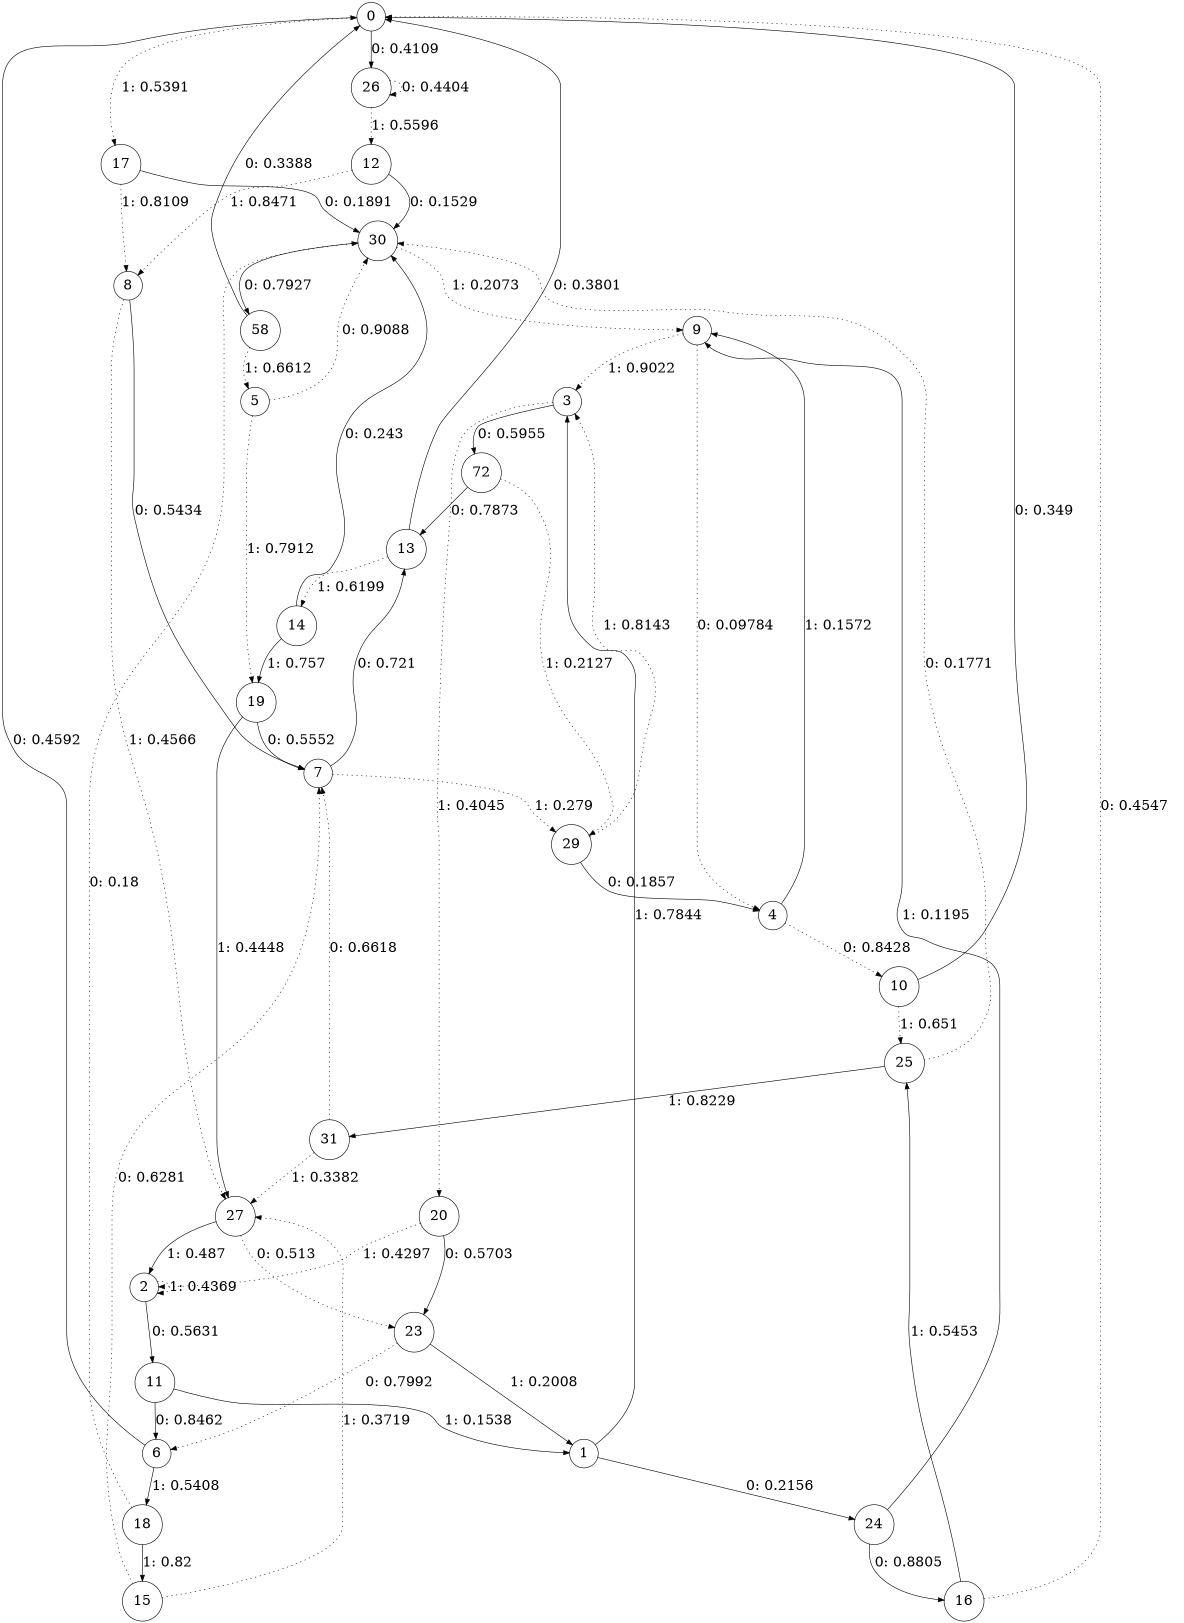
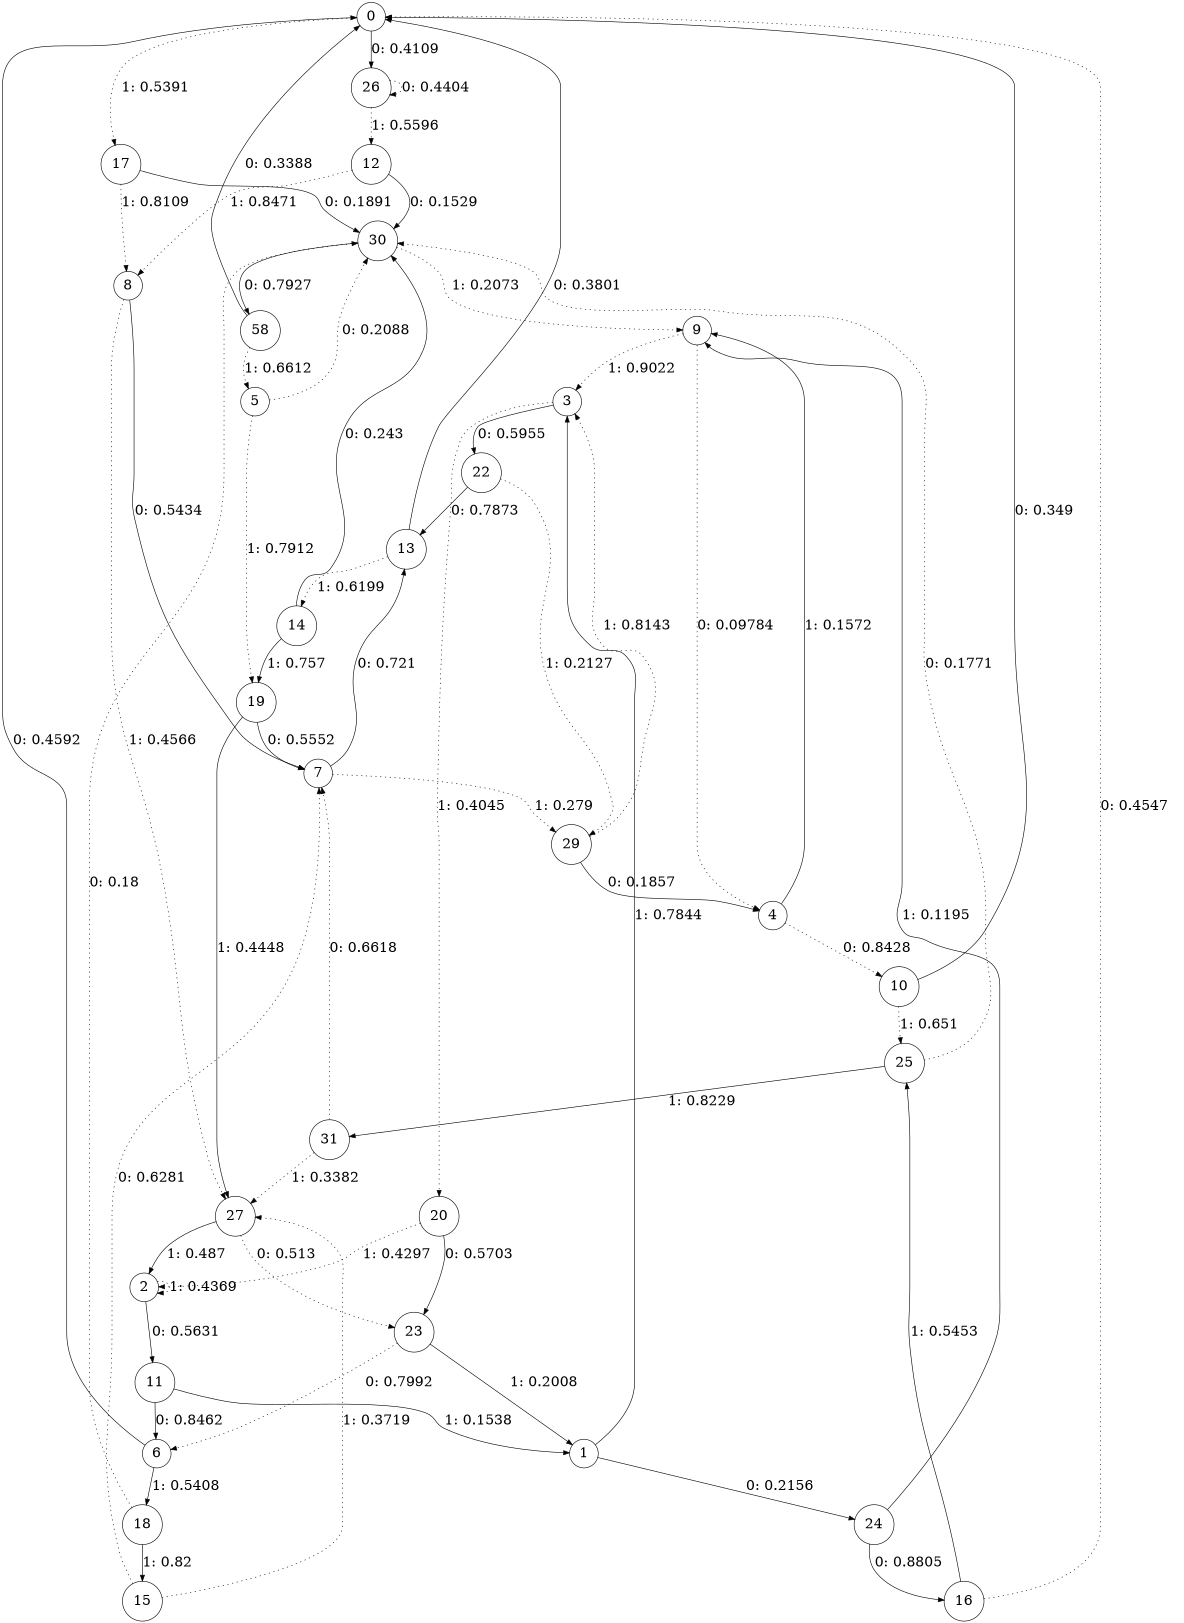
(383, 331) -> (383, 331)
(481, 473) -> (481, 473)
